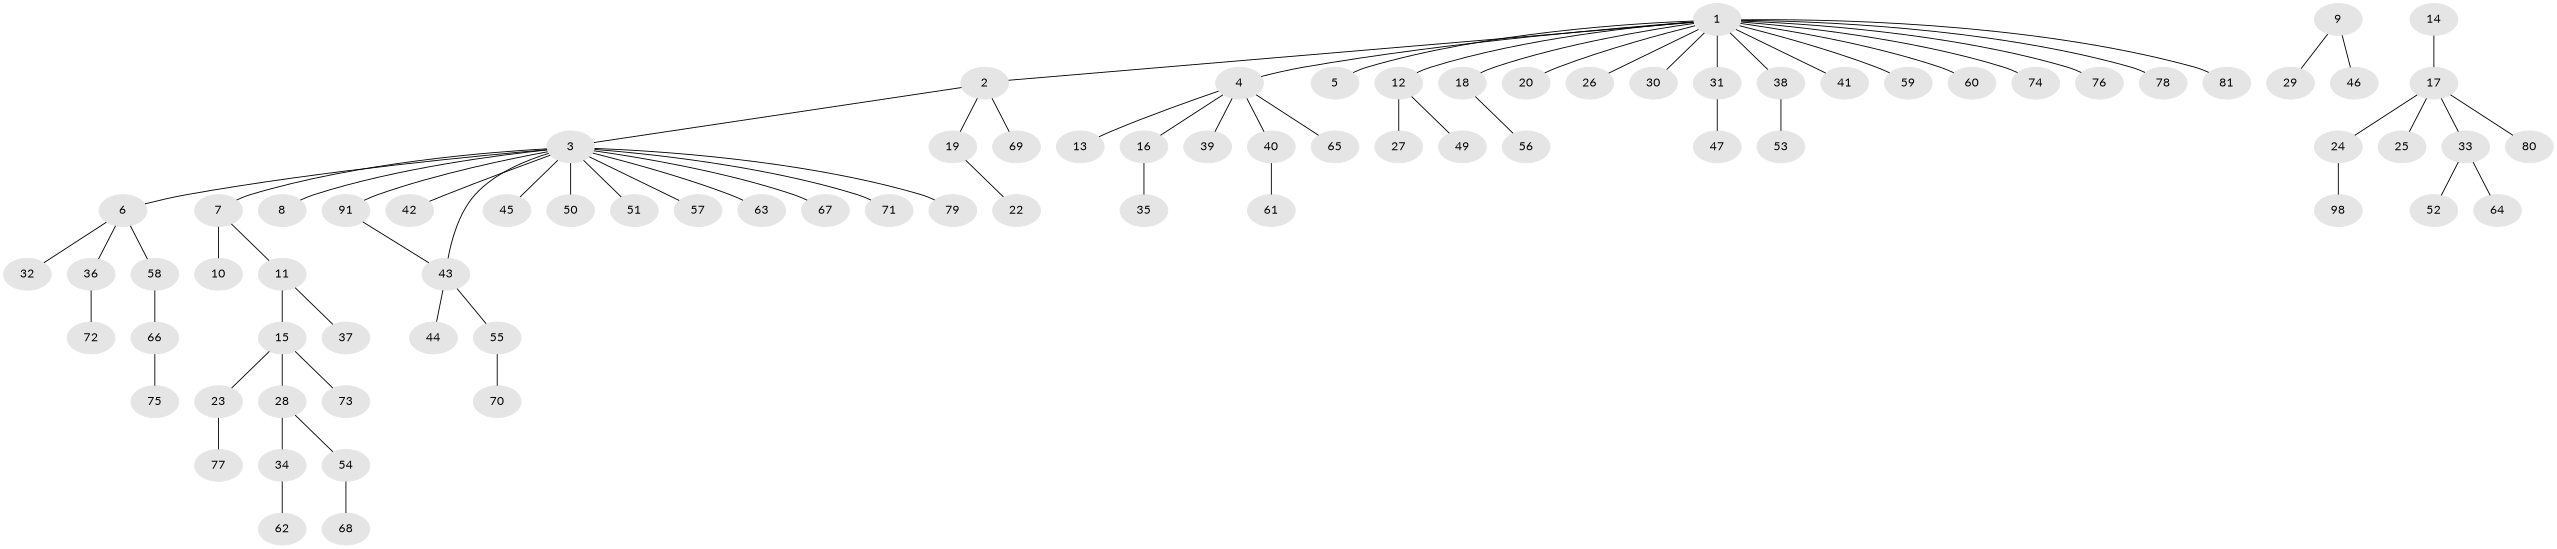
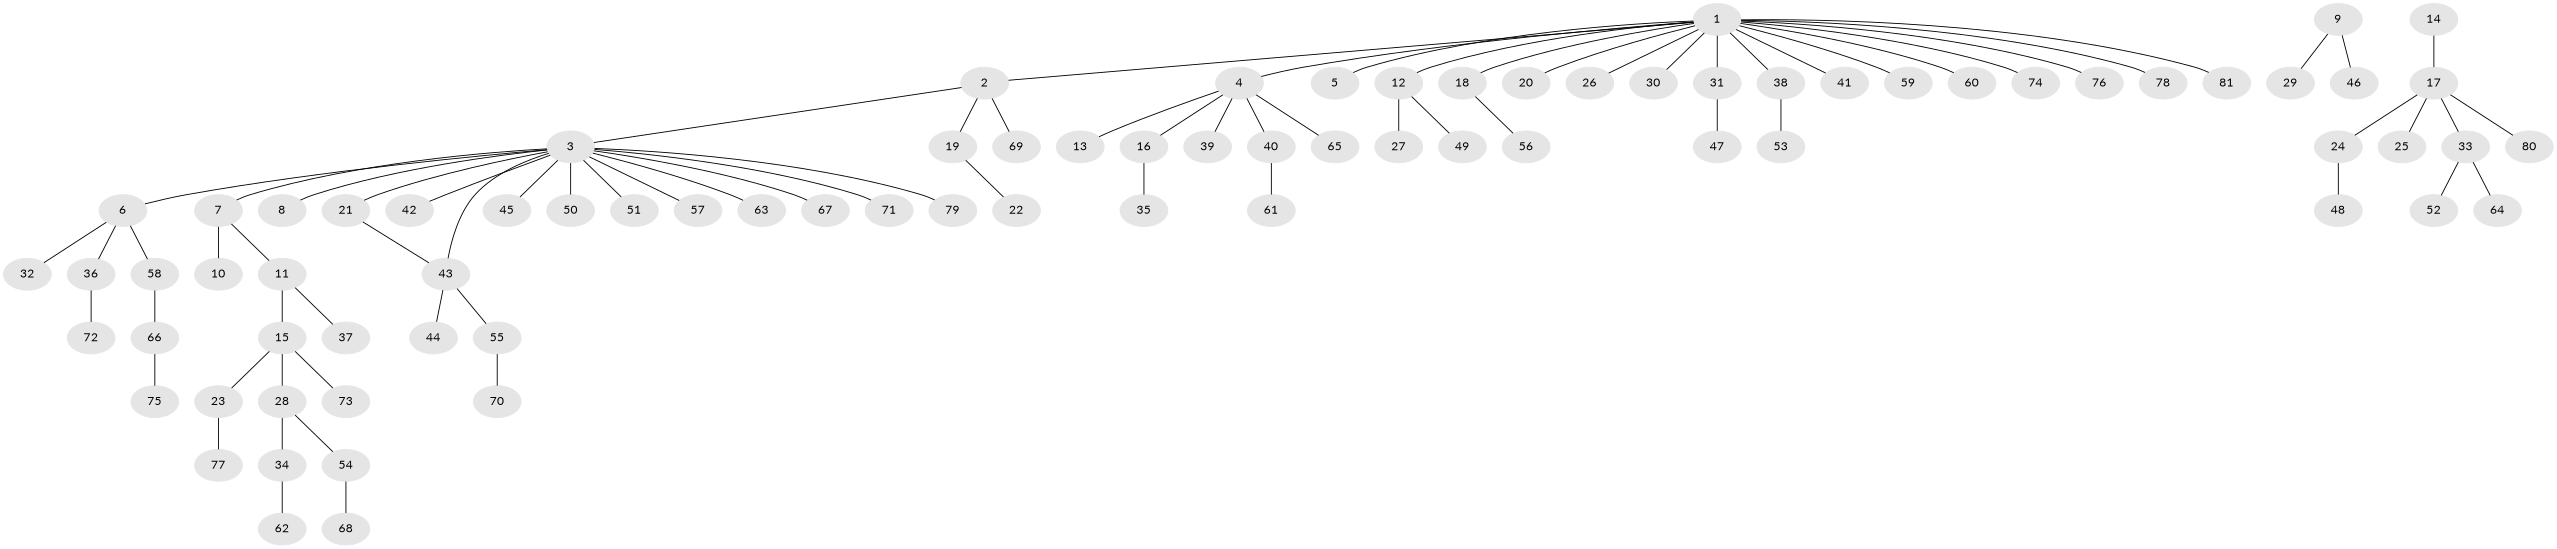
(346, 211) -> (346, 211)
(2338, 211) -> (2338, 211)
